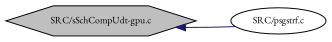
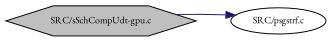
(211, 27) -> (201, 14)
